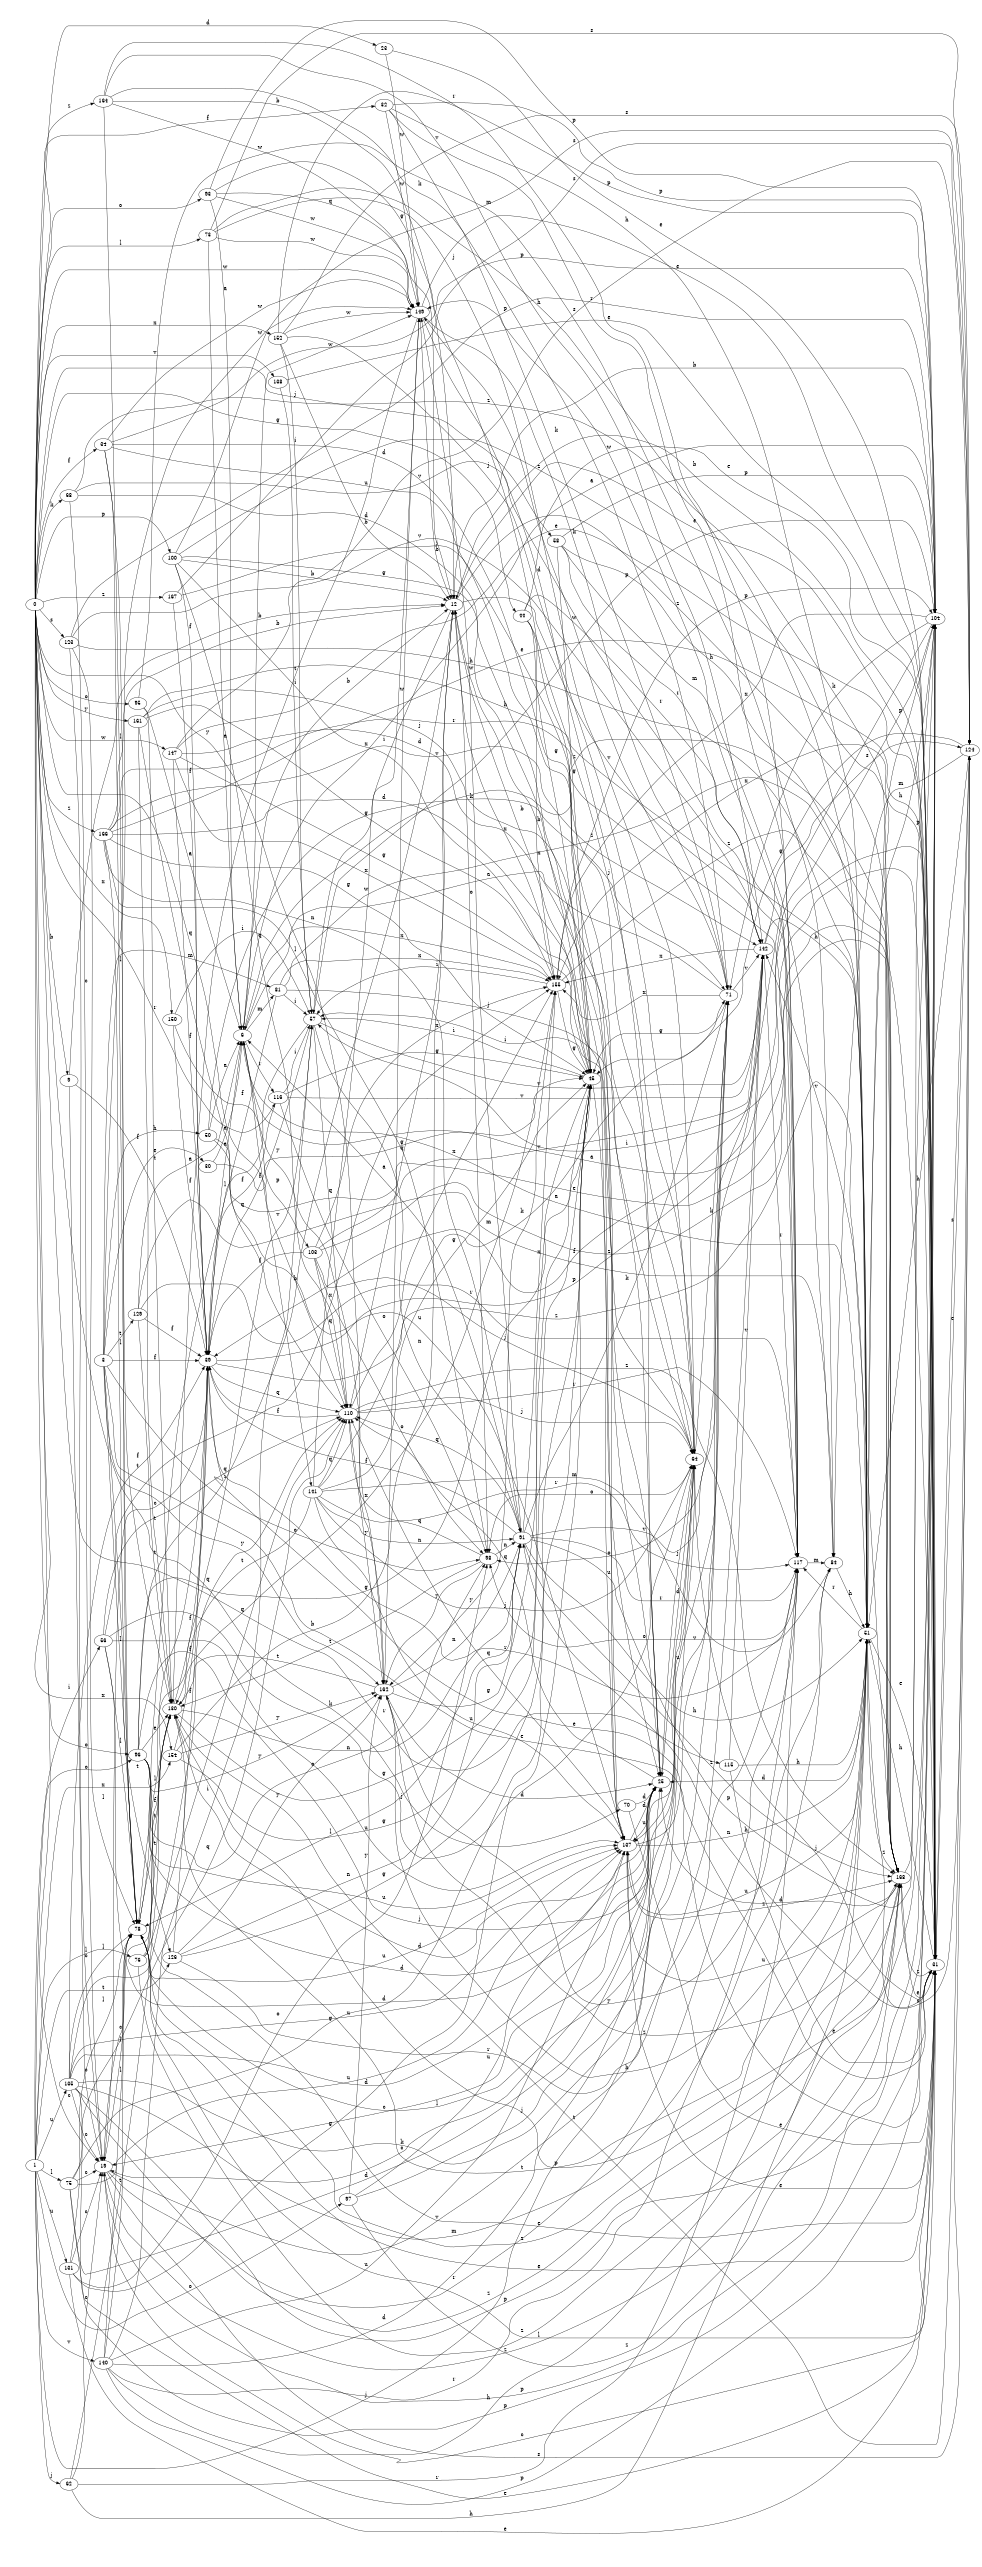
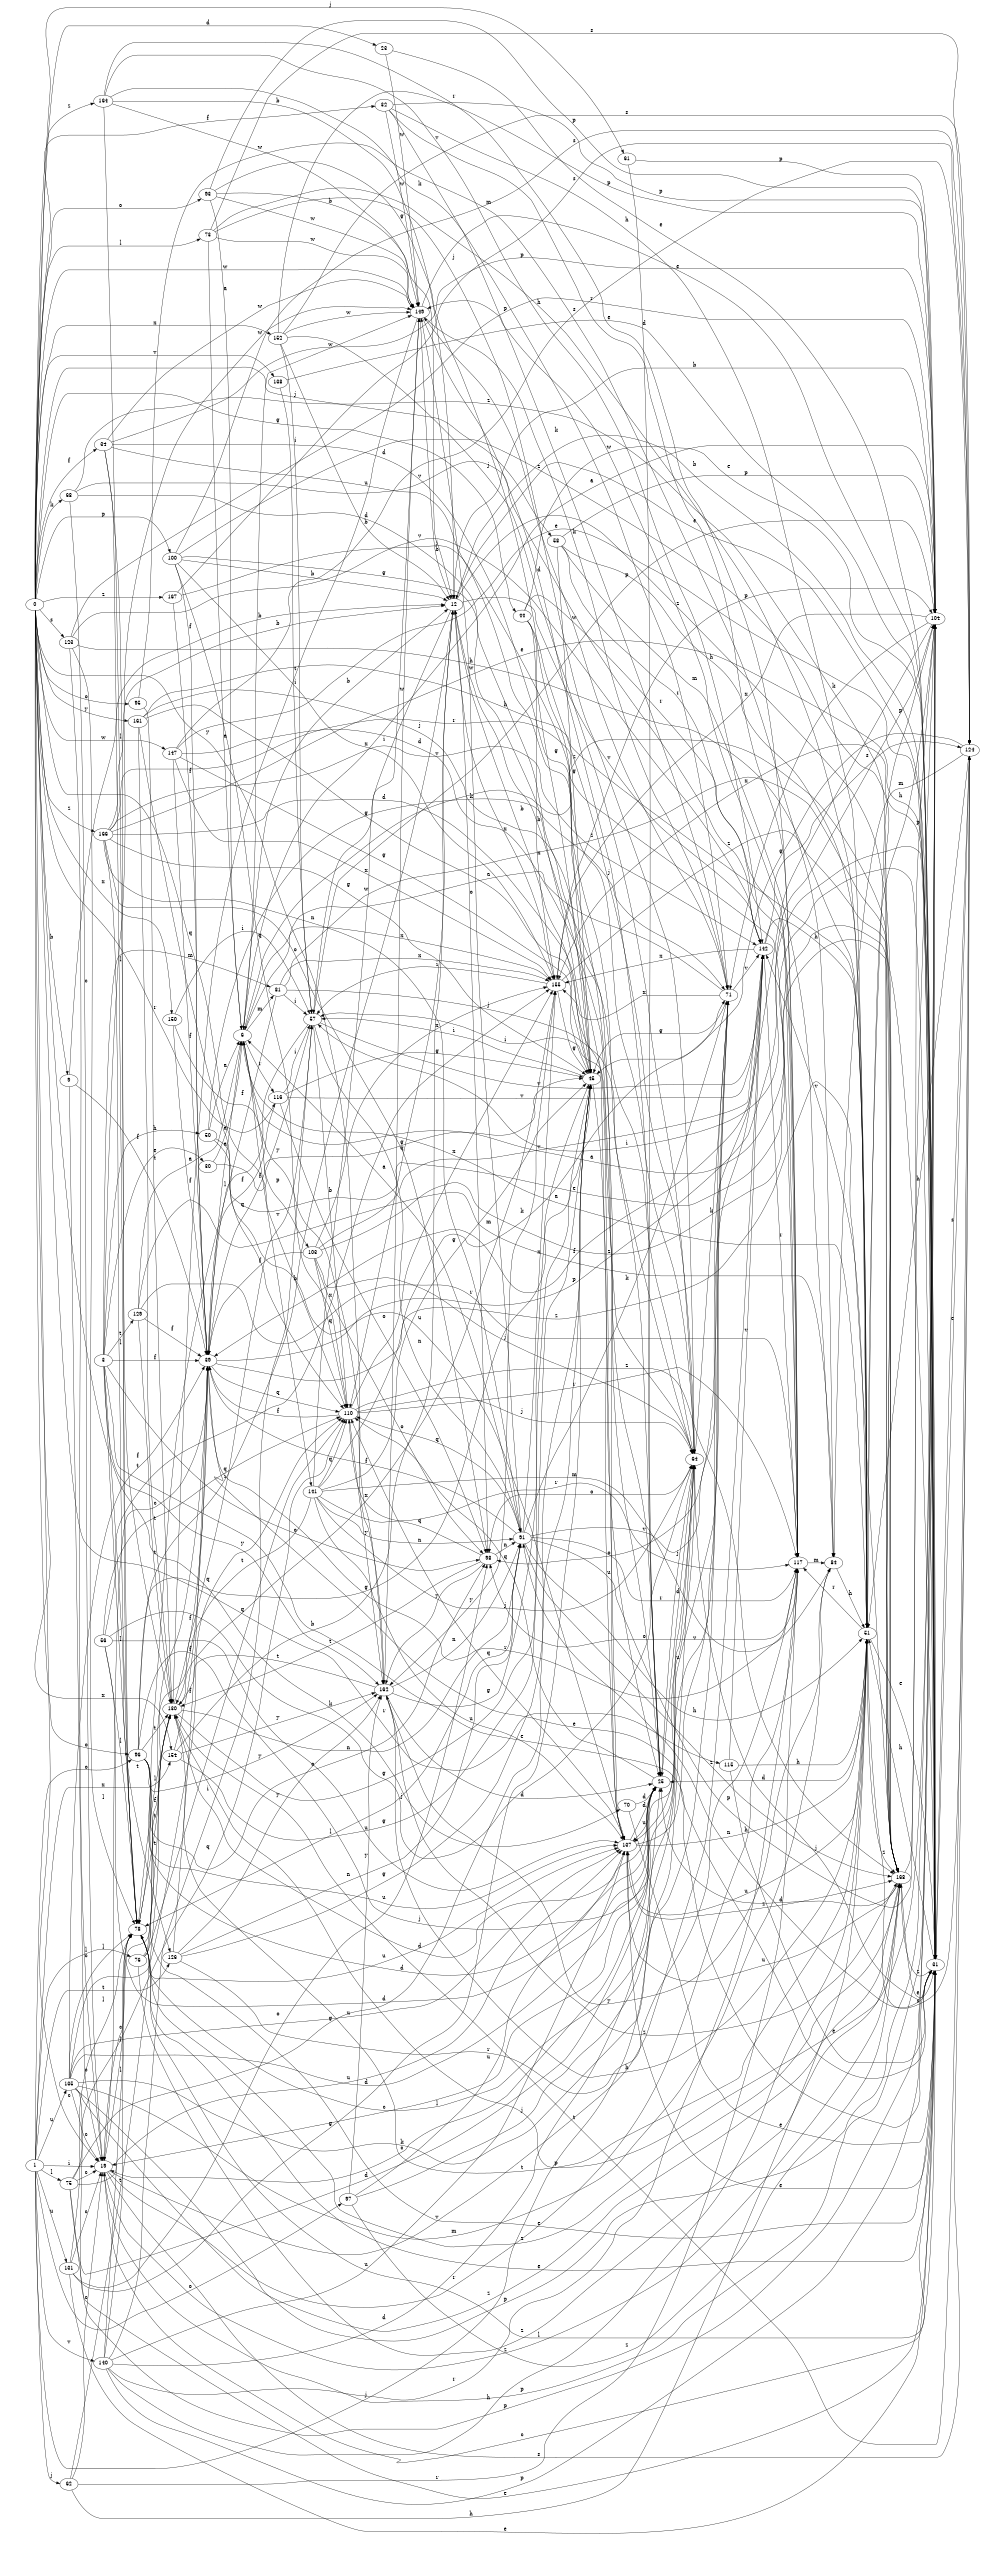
none -> (627, 159)
(330, 201) -> (330, 201)
(189, 859) -> none
(295, 950) -> (295, 950)
(330, 1191) -> (330, 1191)
(155, 1728) -> (155, 1728)
(39, 1899) -> (67, 2166)
